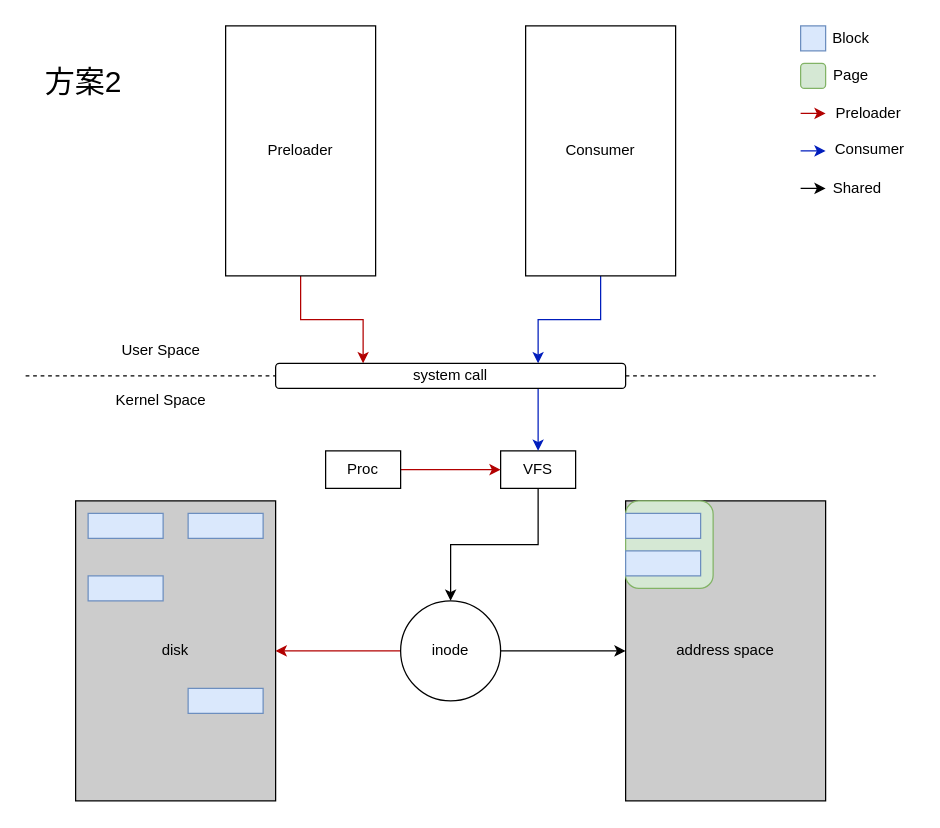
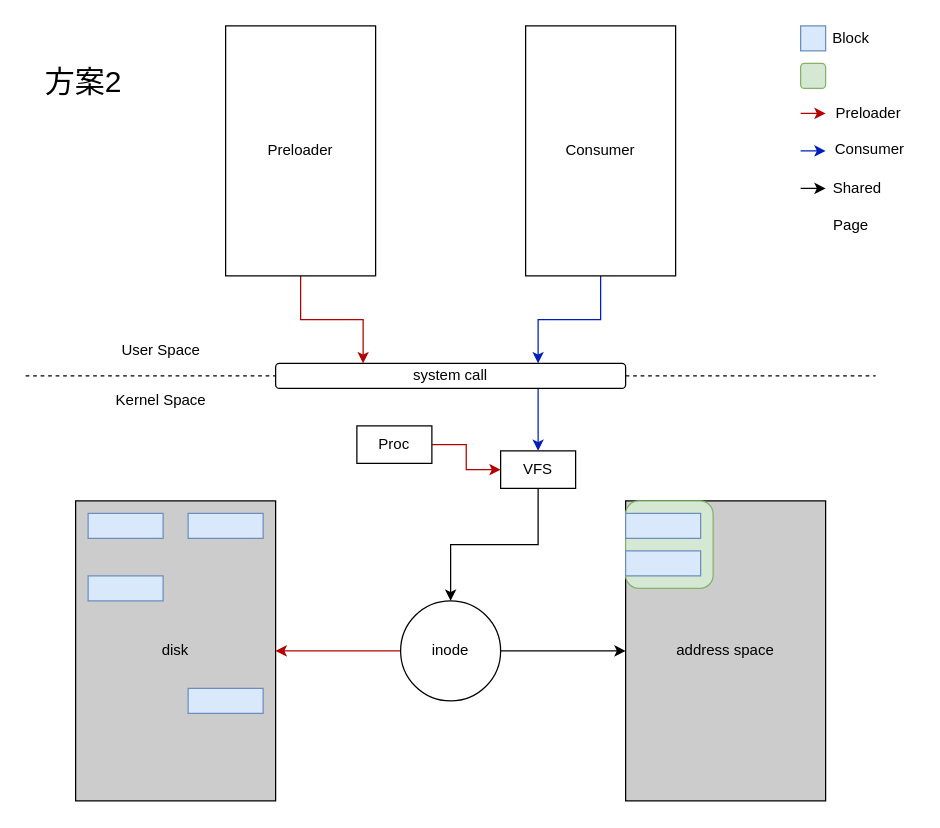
(851, 76) -> (851, 226)
(363, 469) -> (394, 444)
